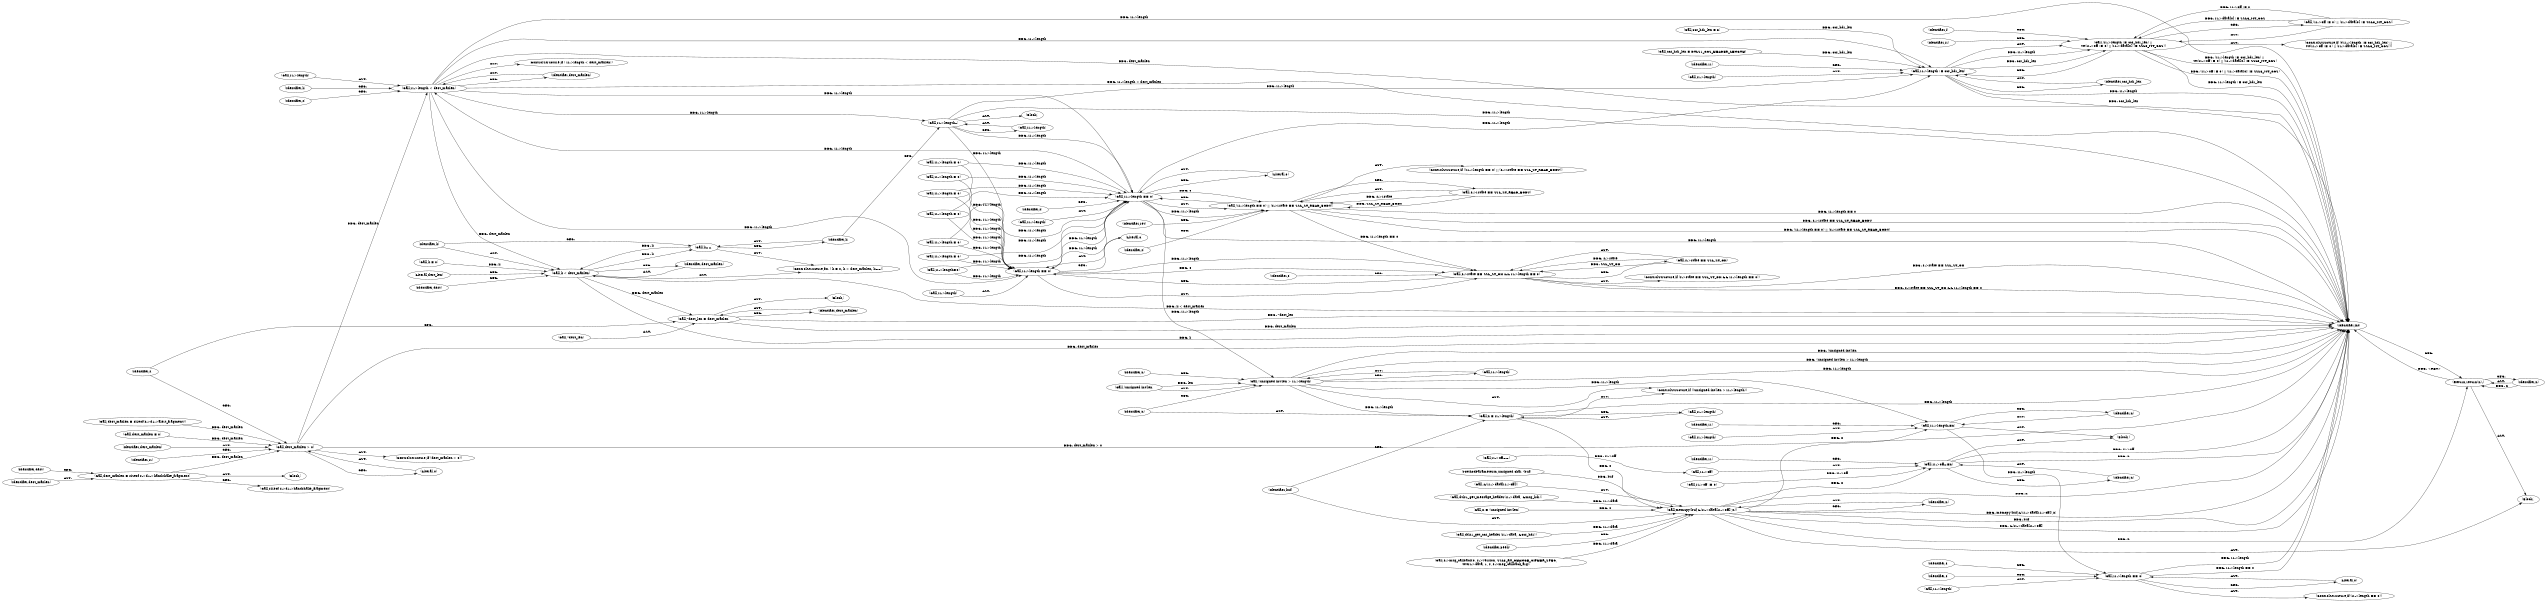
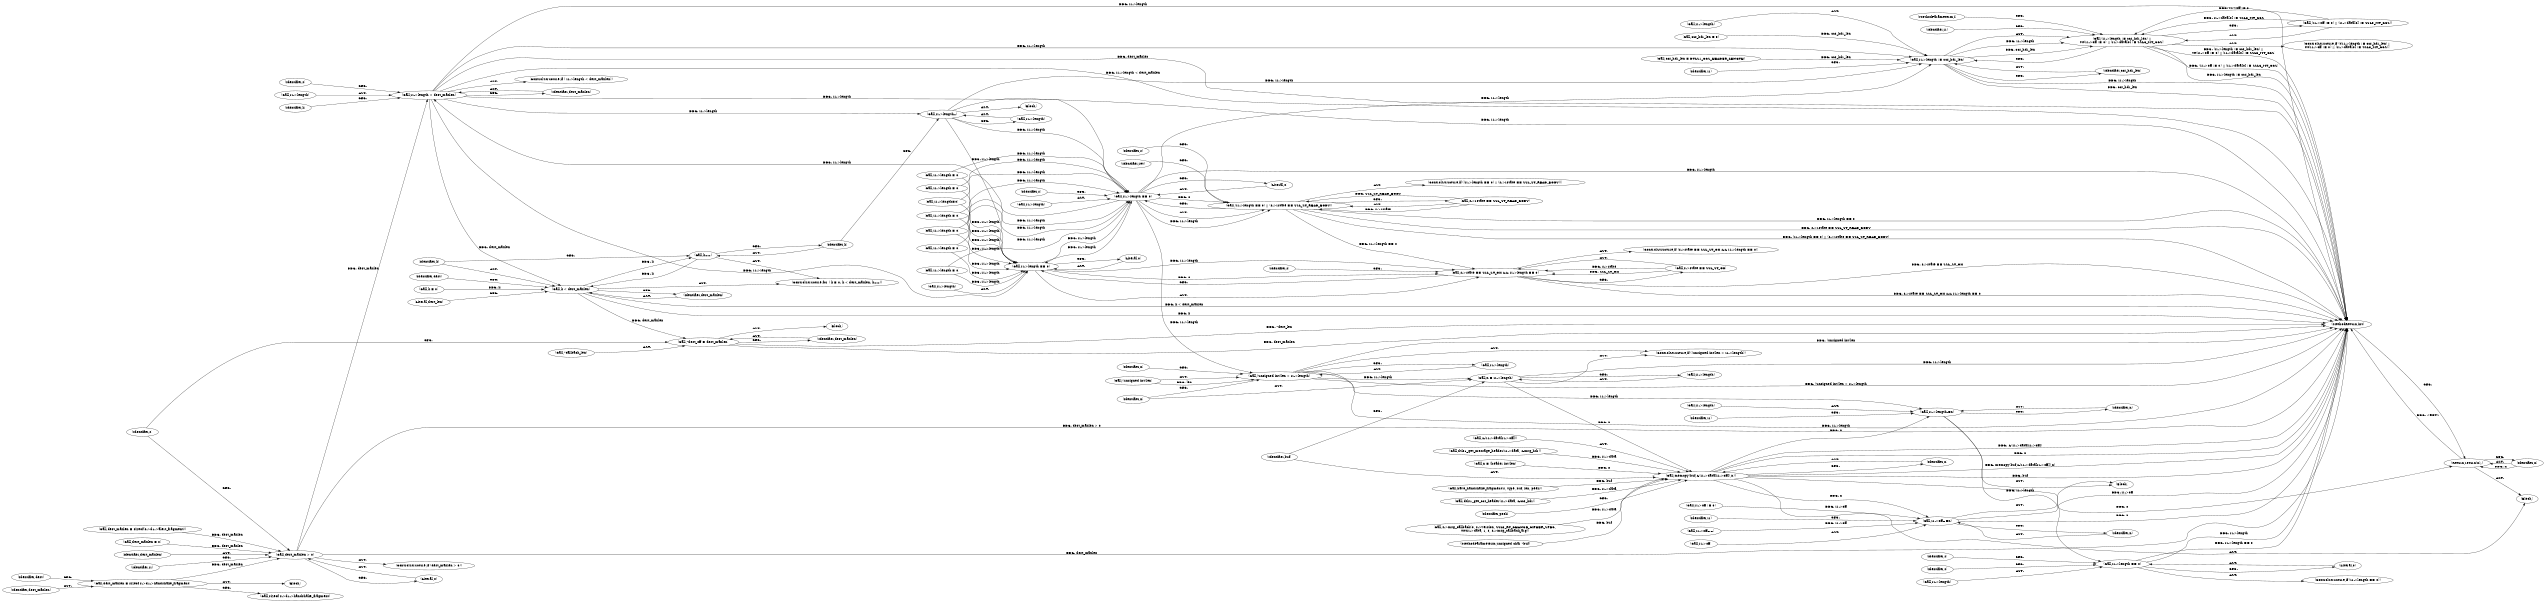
(1938, 30) -> (1937, 17)
(704, 319) -> (703, 342)
(2349, 326) -> (2348, 324)
(571, 338) -> (571, 353)
(1600, 459) -> (1818, 528)
none -> (1495, 489)
(1497, 510) -> (1495, 464)
